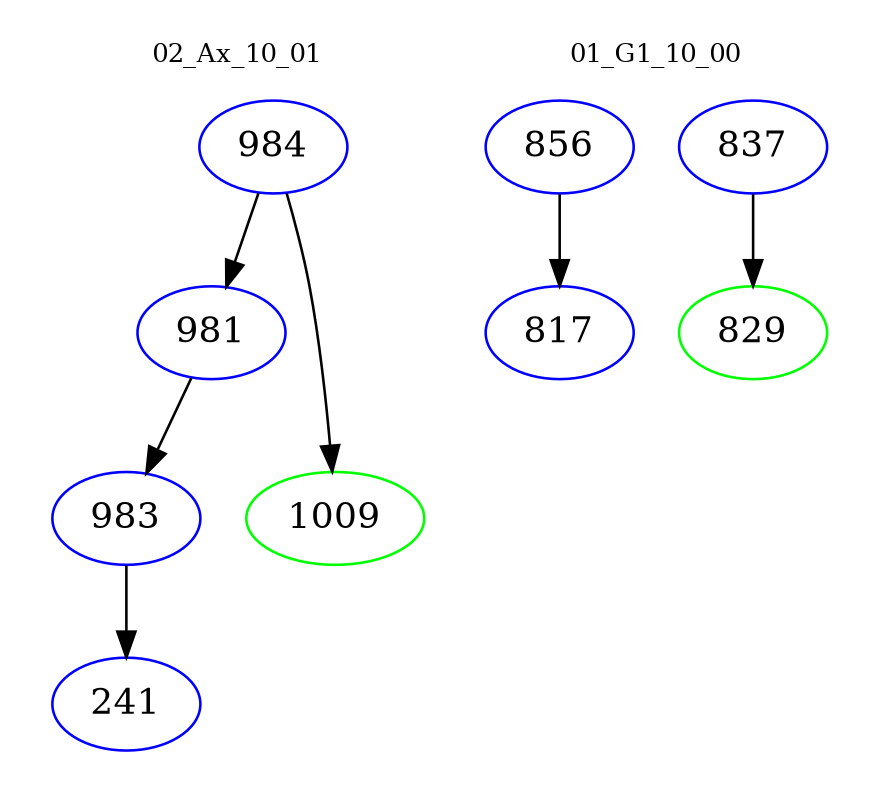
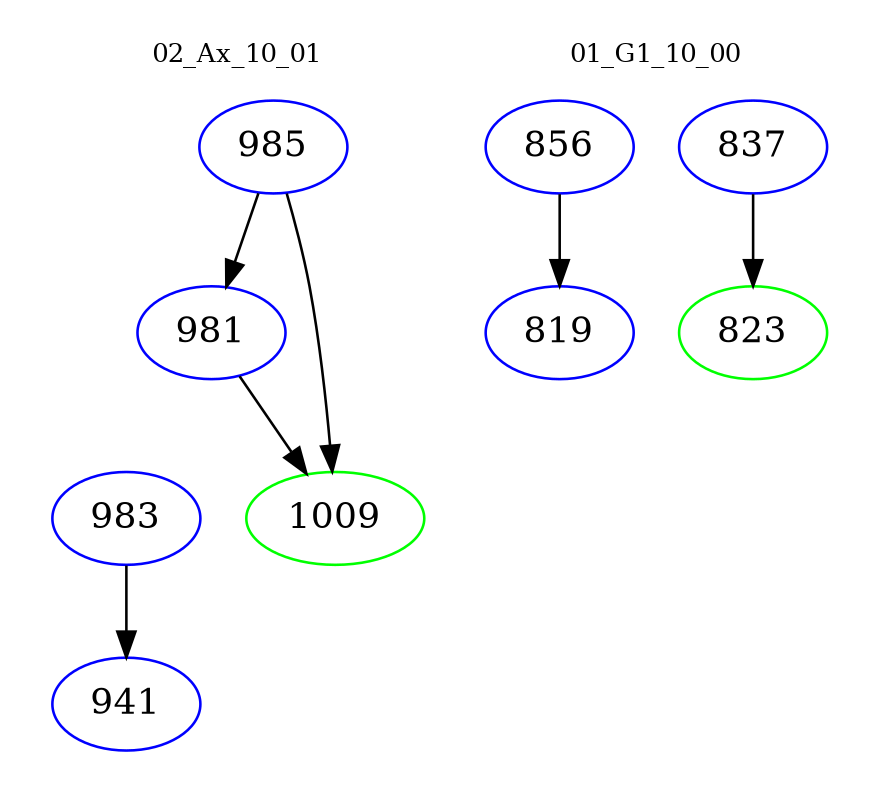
(273, 147) -> (273, 147)
(560, 333) -> (560, 333)
(753, 333) -> (753, 333)
(174, 414) -> (265, 414)
(126, 704) -> (126, 704)
